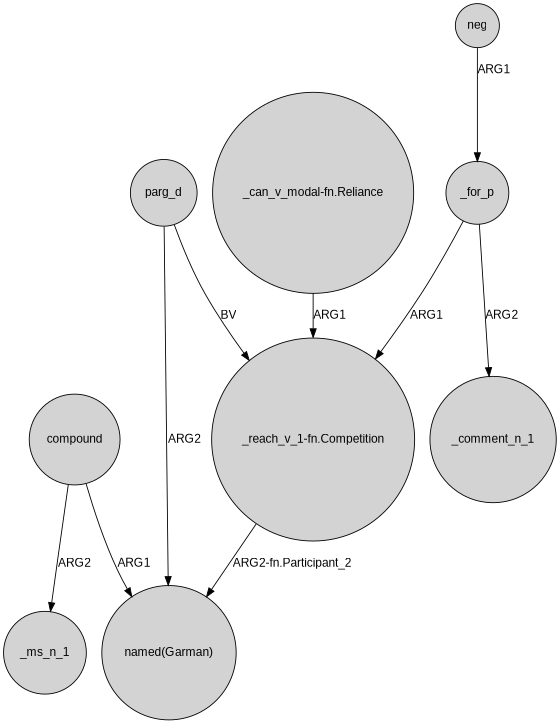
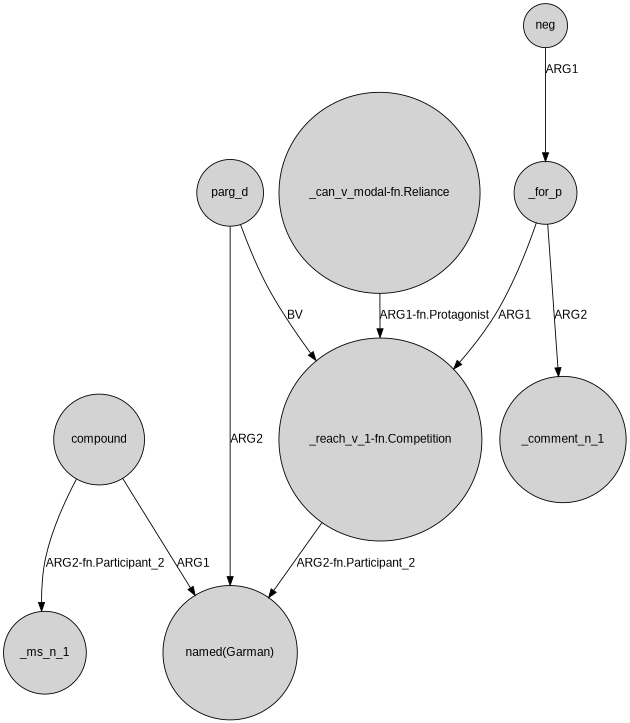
(330, 316) -> (435, 316)
(75, 563) -> (105, 563)
